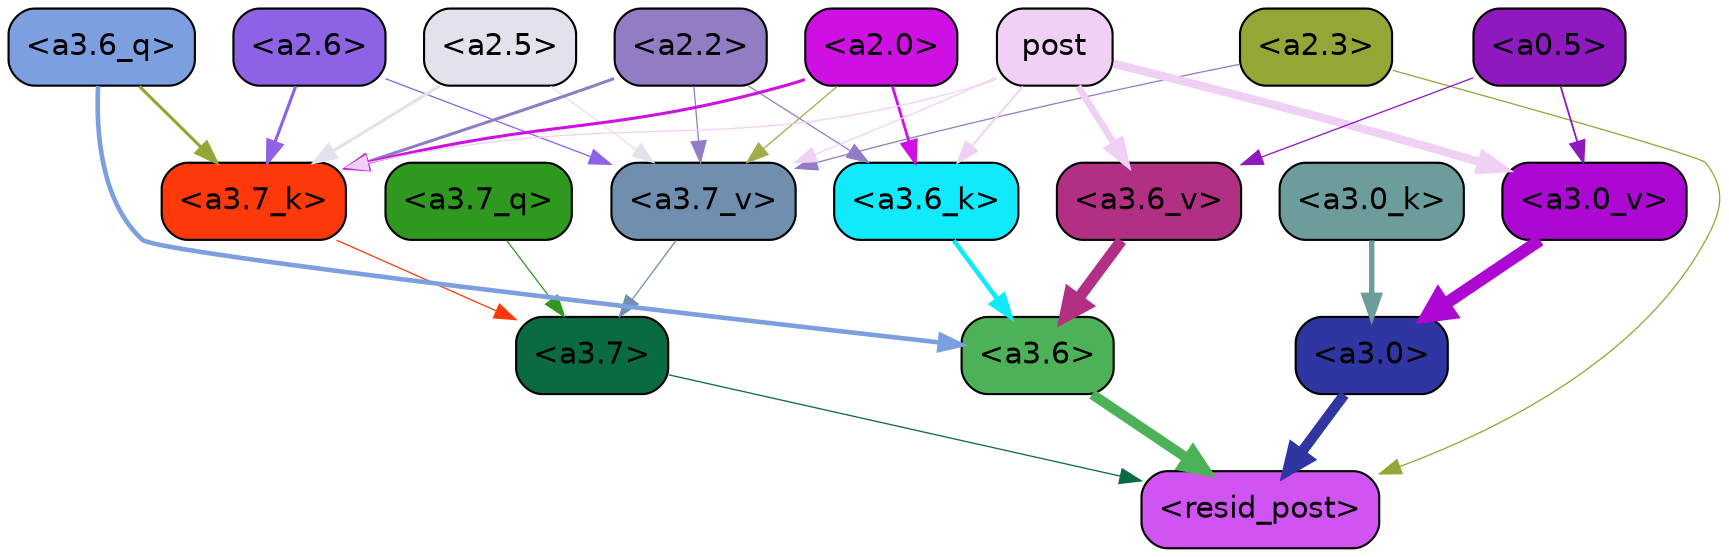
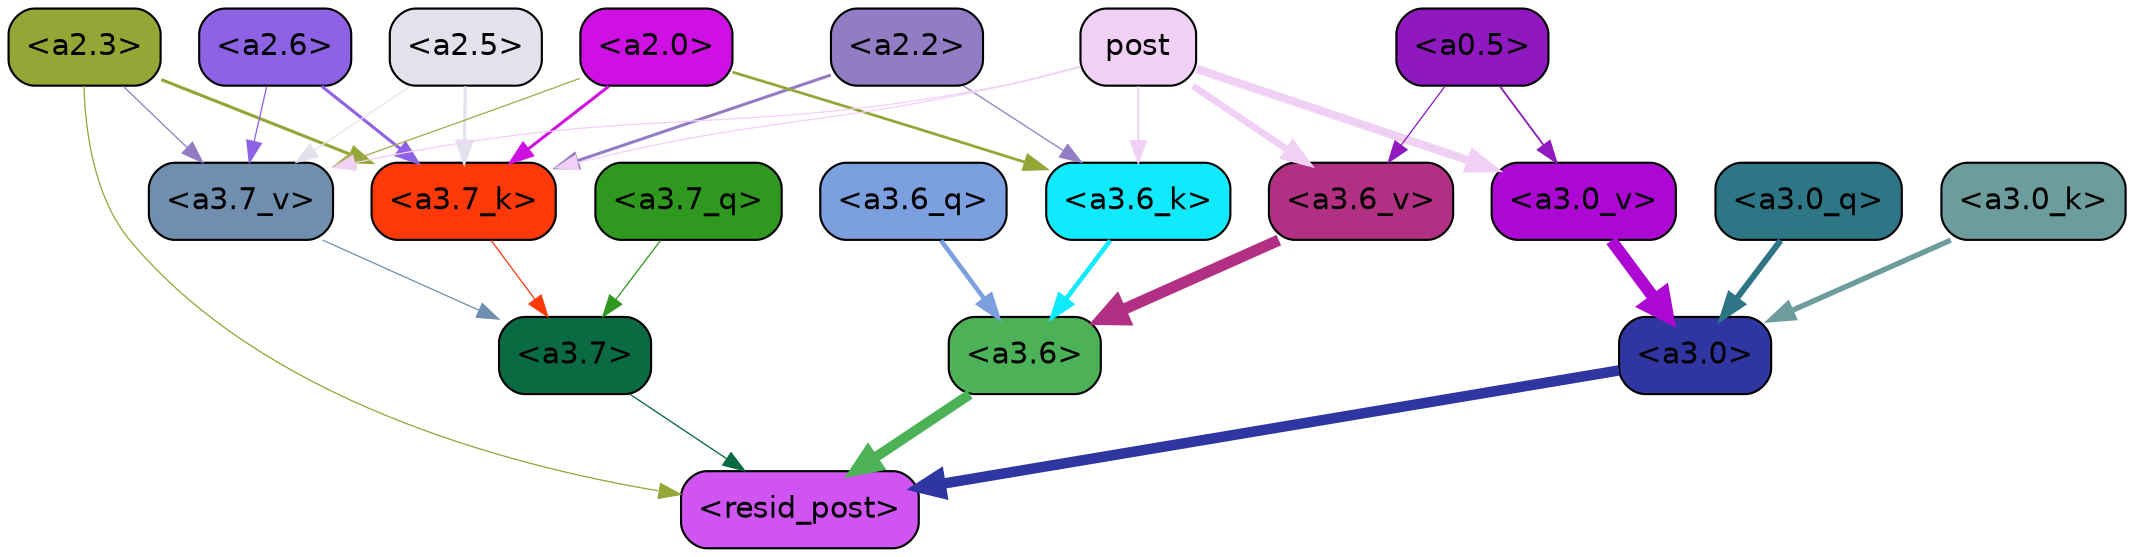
(696, 114) -> none
(901, 114) -> (894, 121)
(170, 117) -> (247, 113)
none -> (1809, 201)
